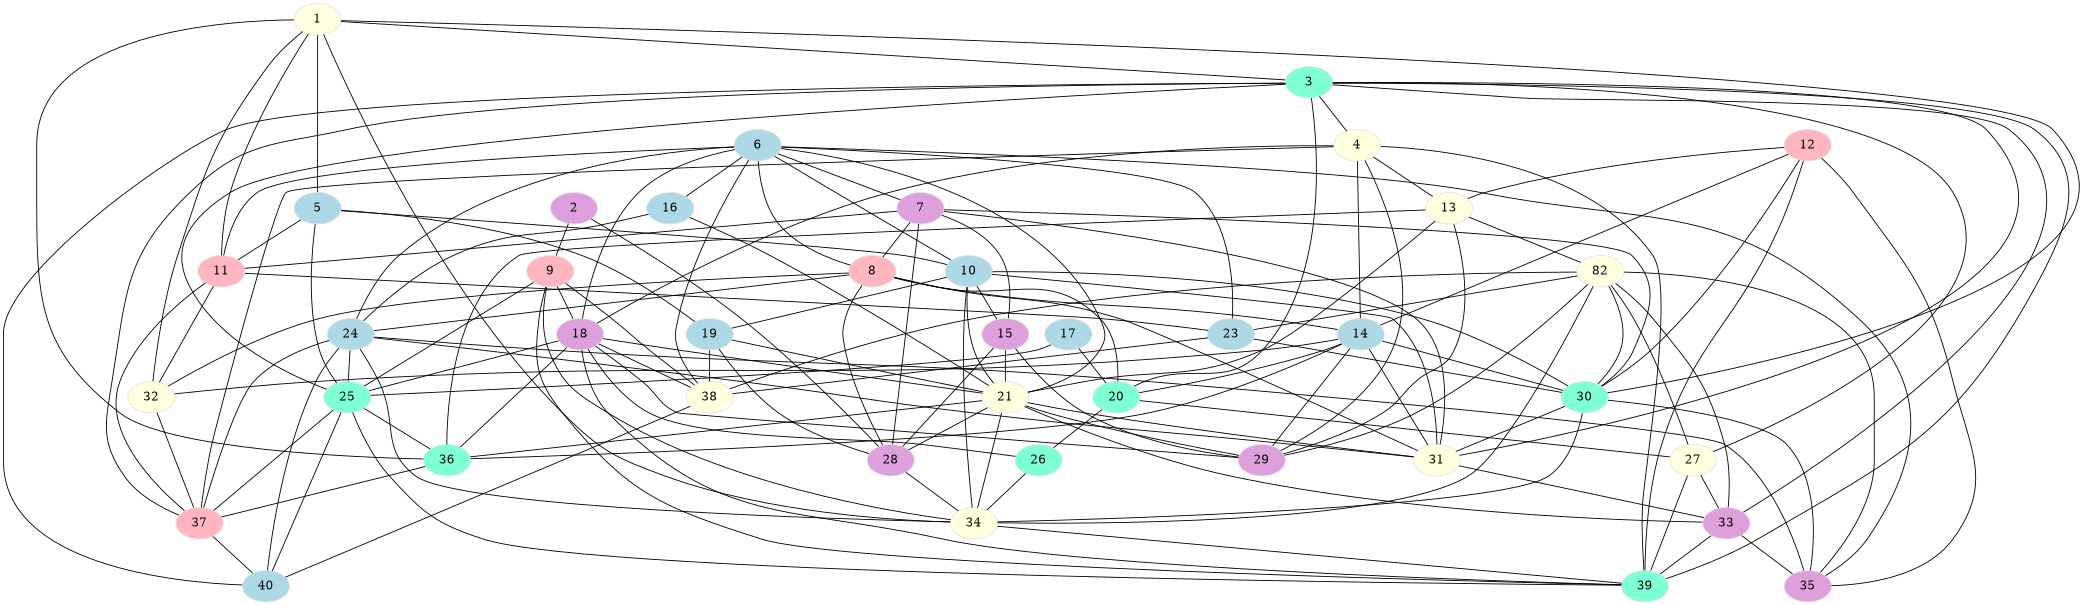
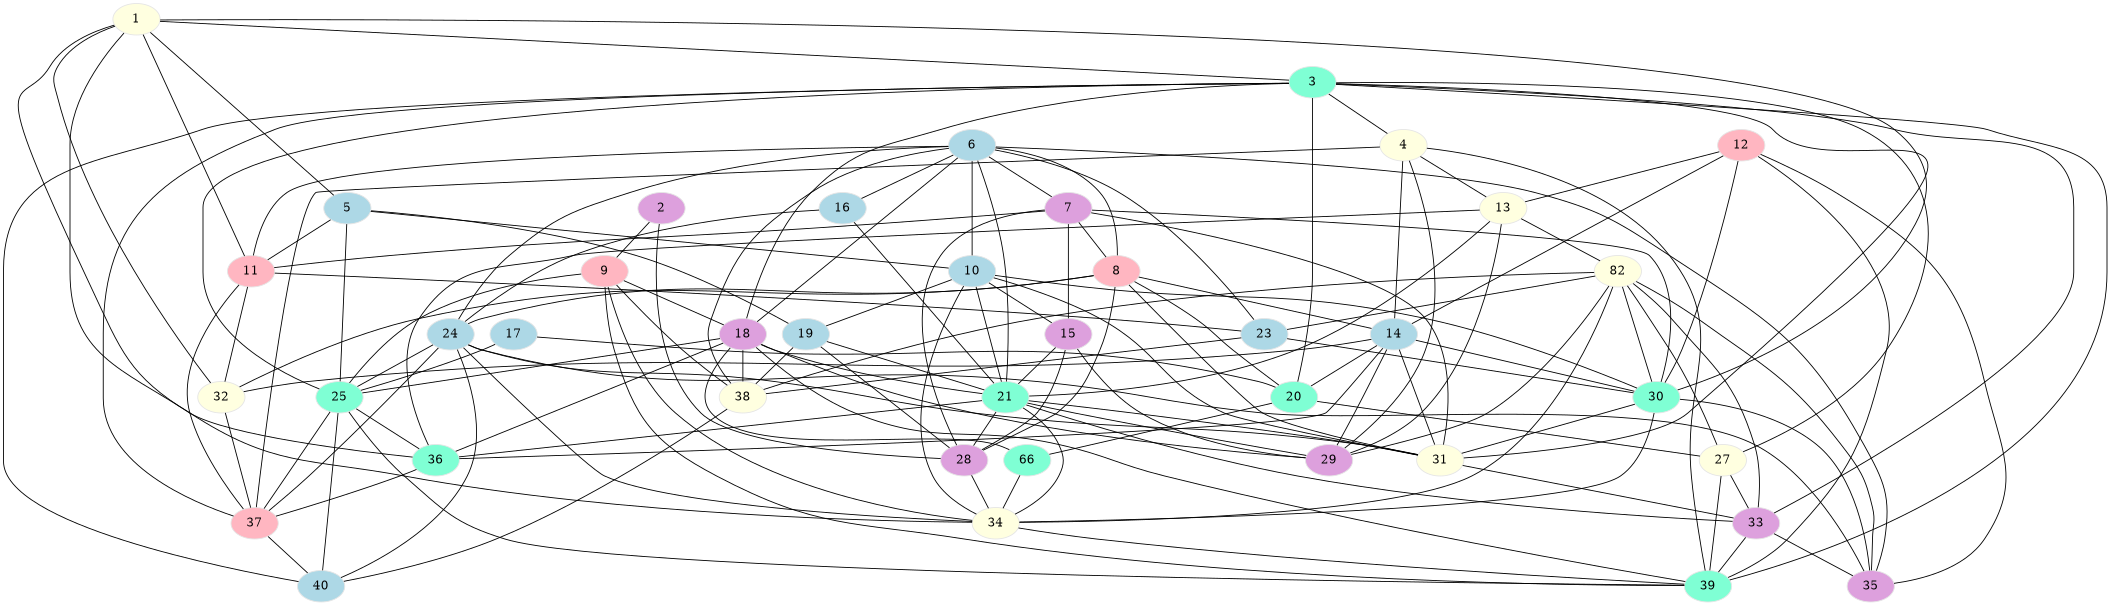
(951, 178) -> (971, 122)
(1005, 397) -> (1005, 397)
(1039, 460) -> (1027, 460)
